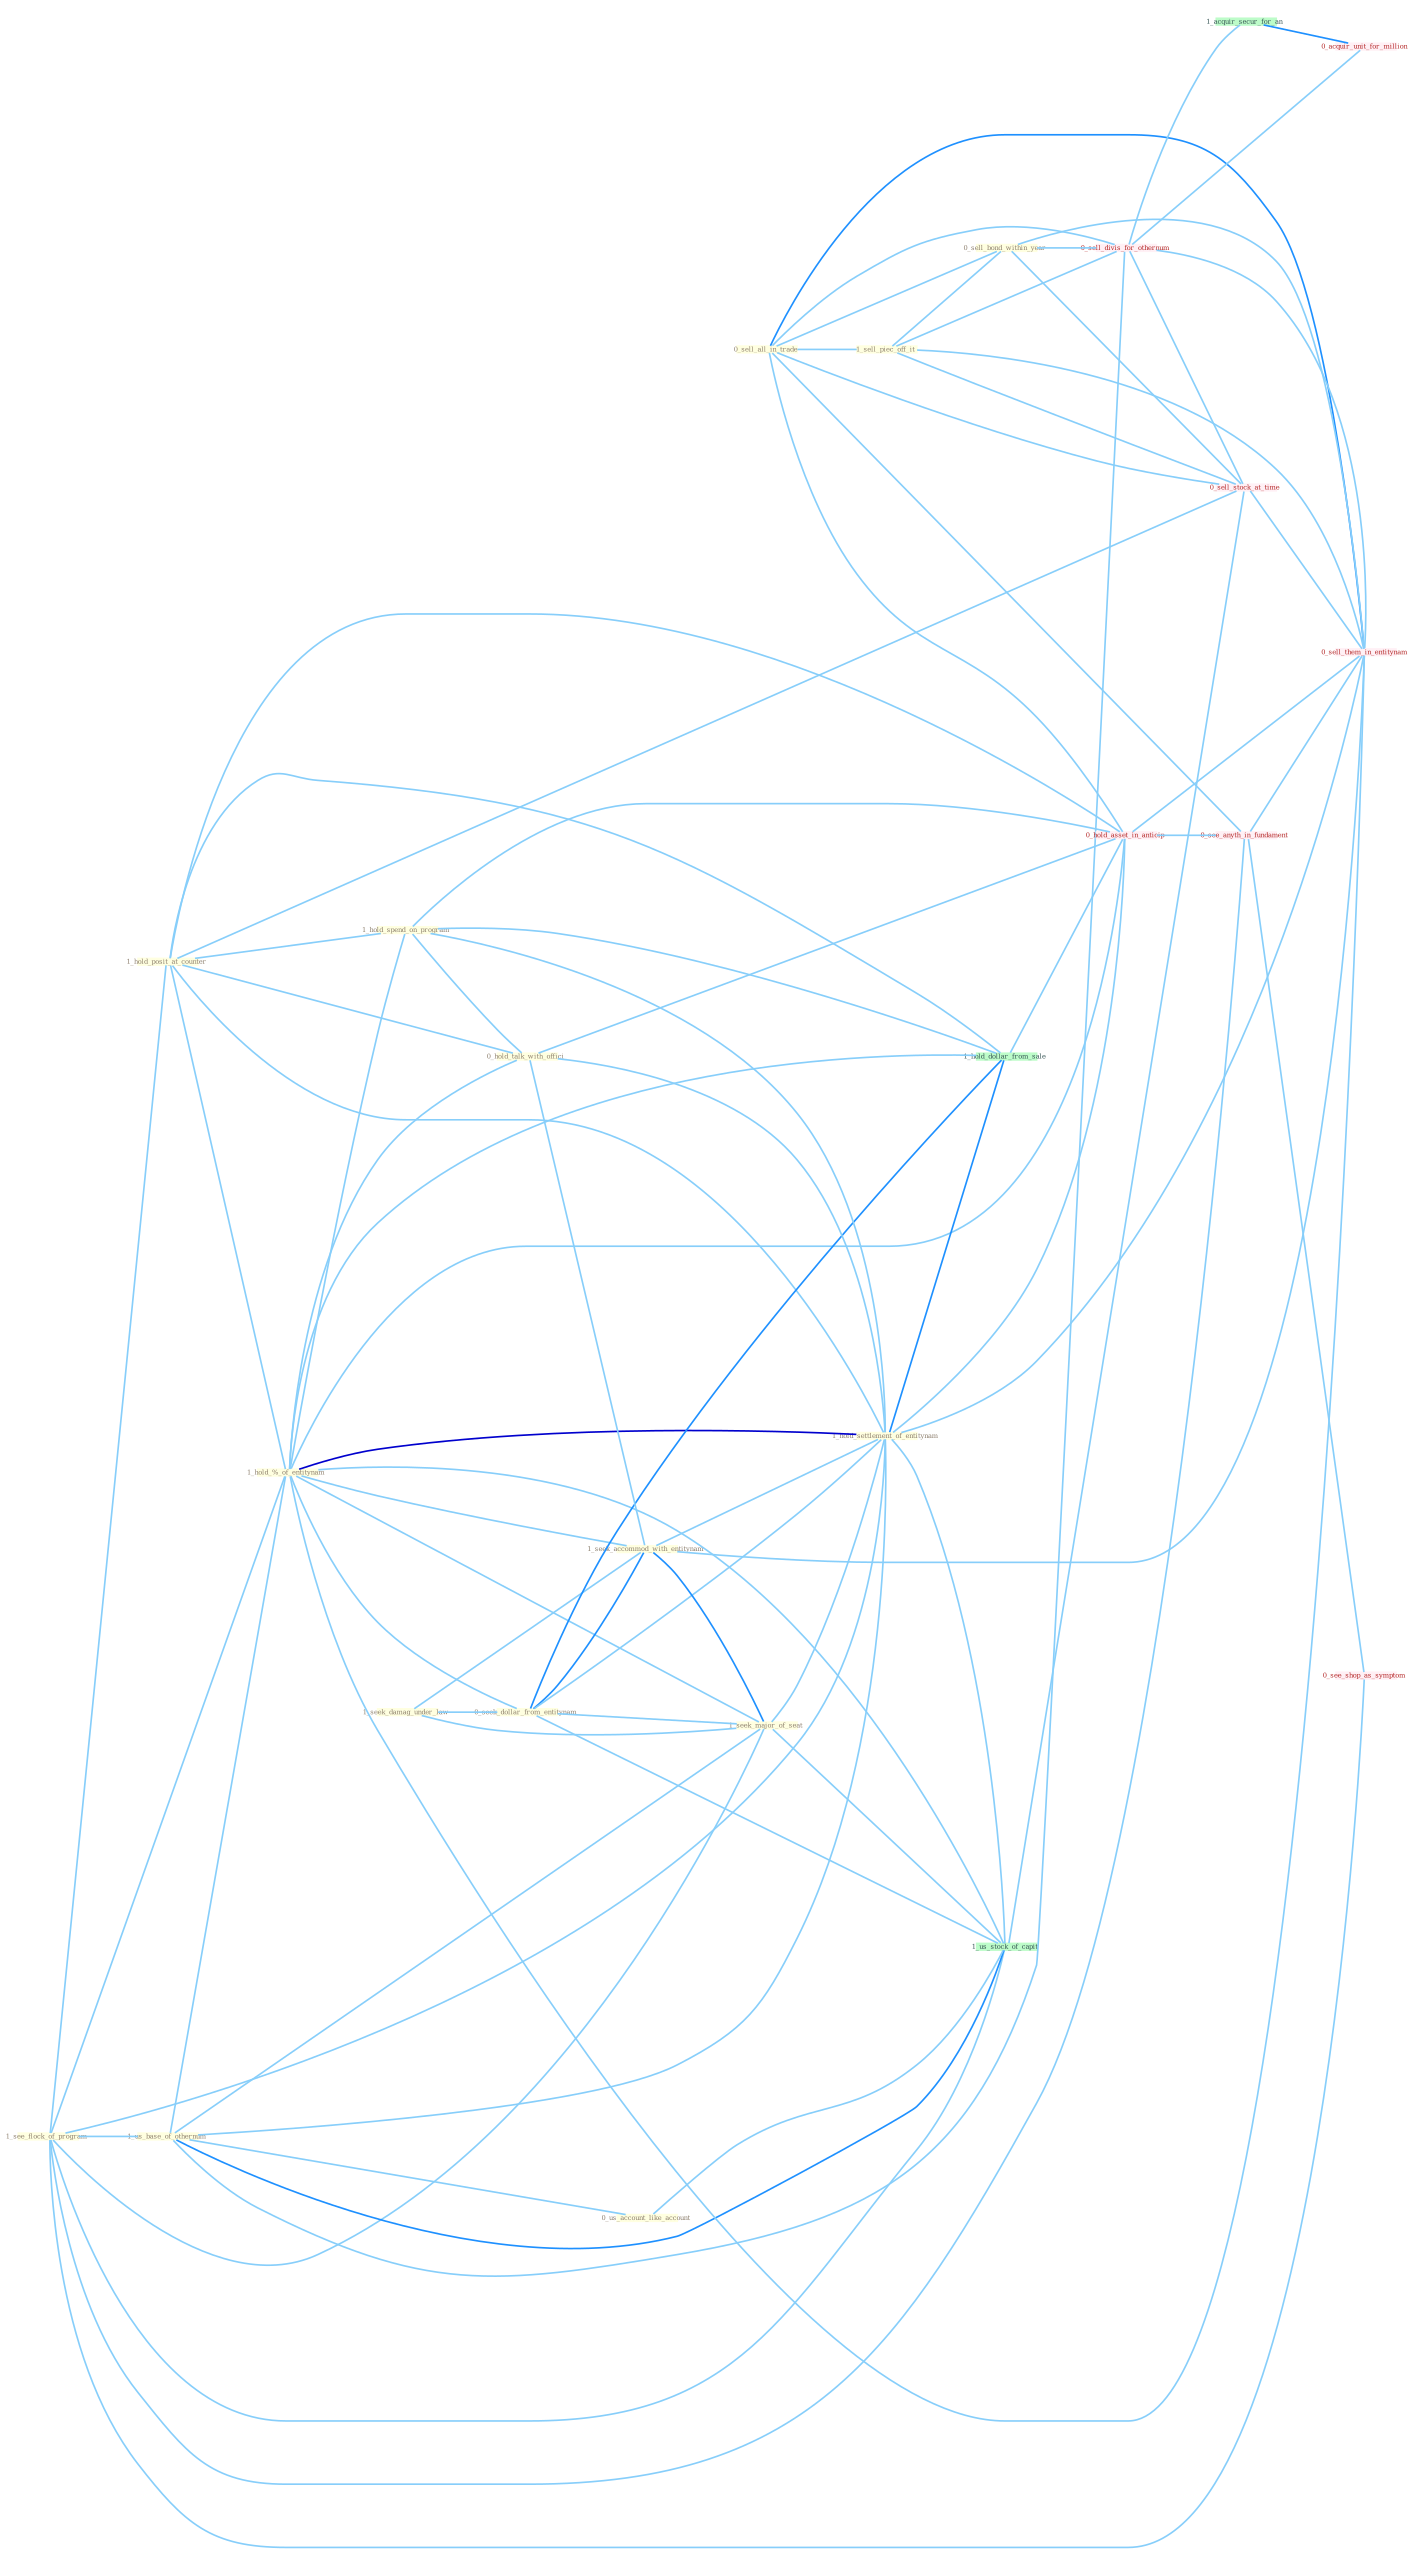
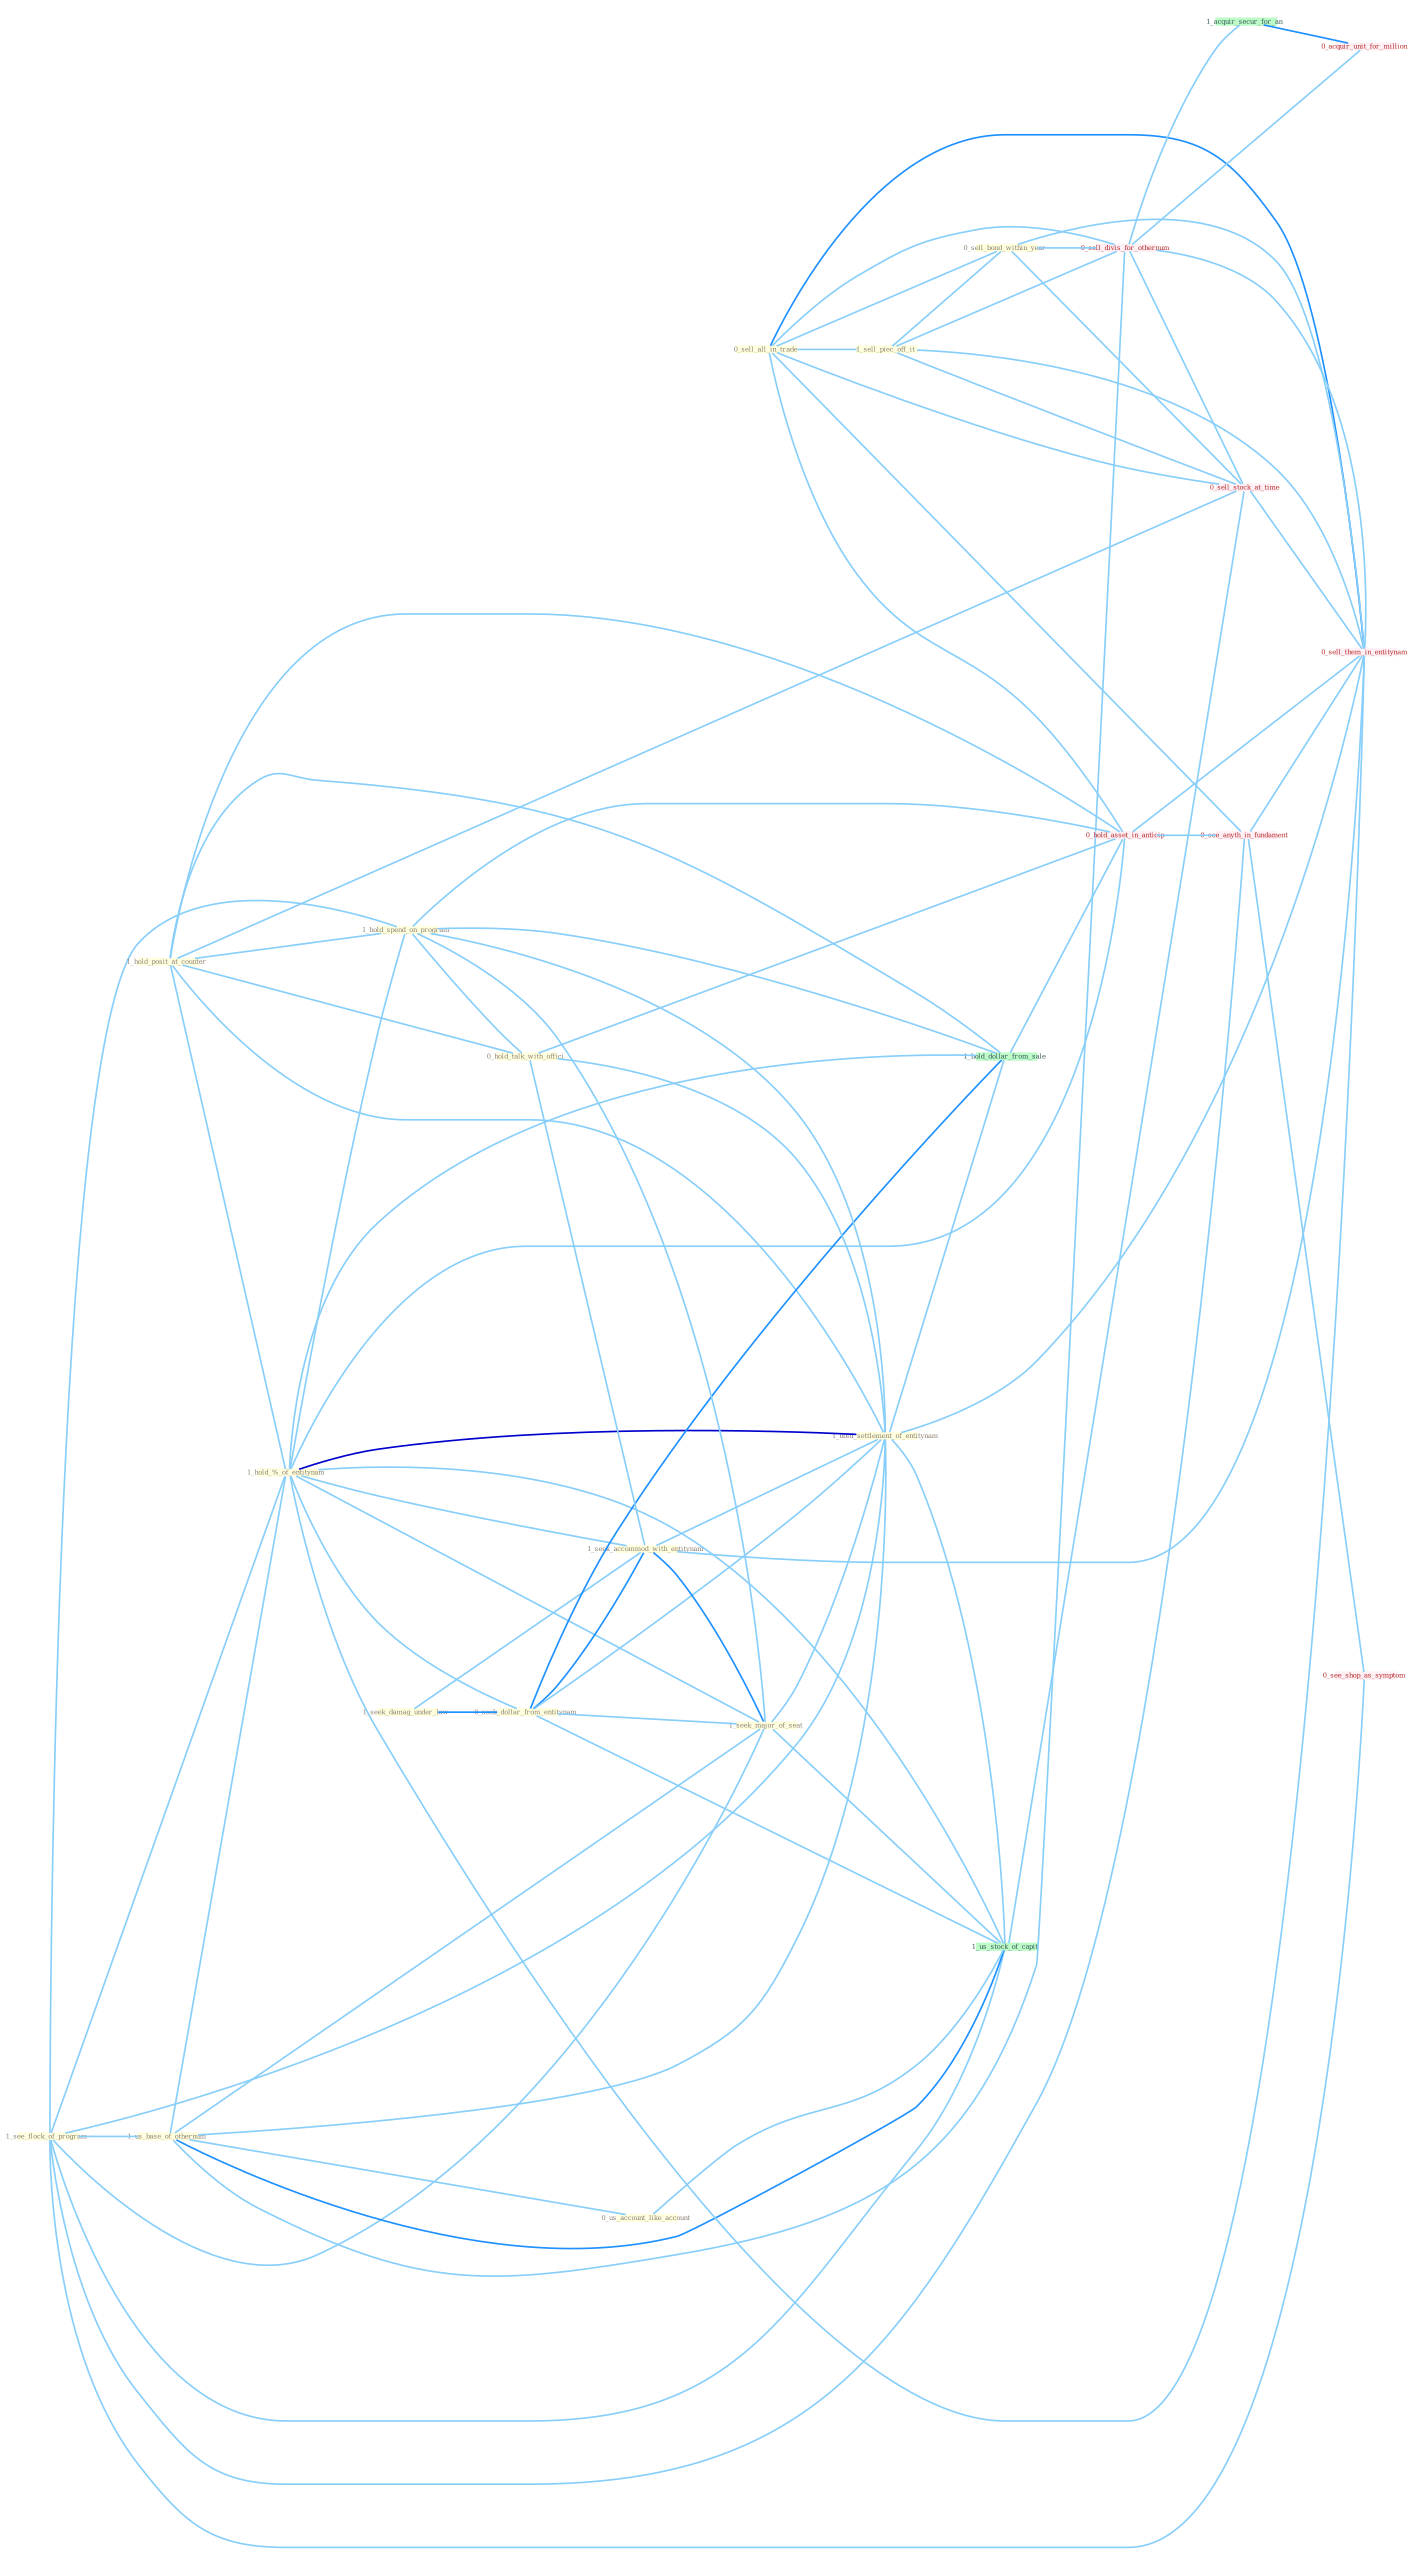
(1067, 1197) -> none
(351, 1204) -> none
(947, 1246) -> (947, 1246)
(108, 1549) -> (69, 1398)
(468, 1712) -> (468, 1712)
(602, 1735) -> (676, 1283)
